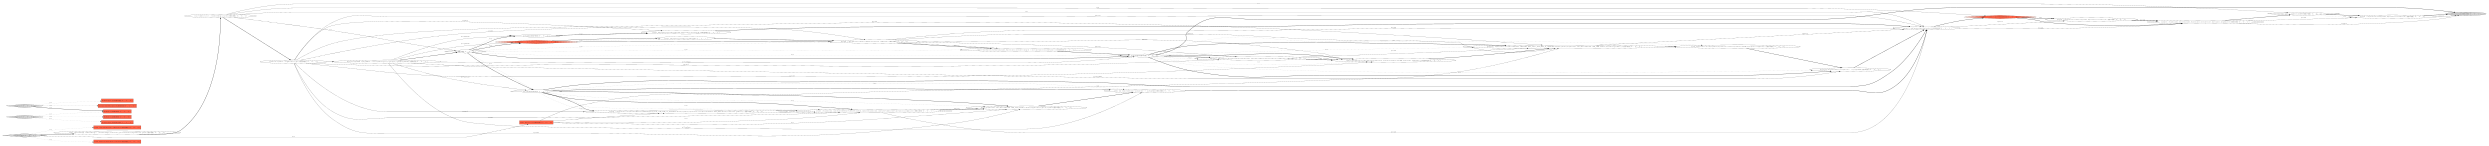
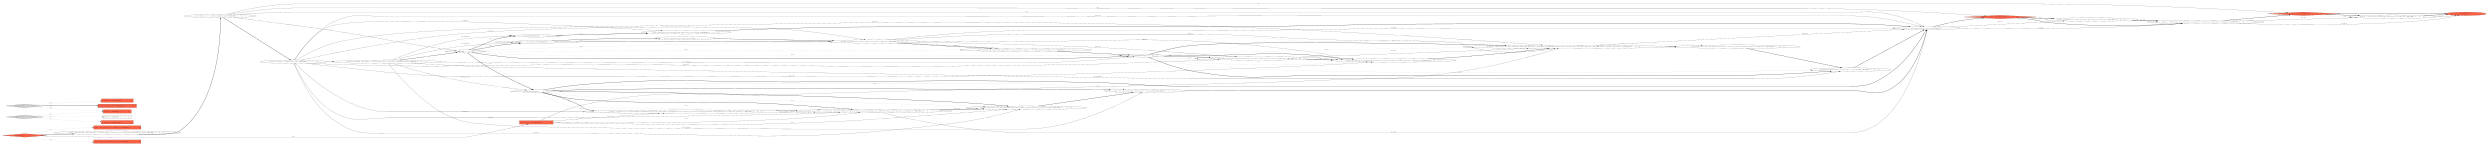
(2304, 14) -> (2304, 14)
(2466, 14) -> (2466, 14)
(1798, 20) -> (2391, 14)
(536, 42) -> (536, 42)
(70, 106) -> (70, 106)
(68, 109) -> (68, 109)
(117, 117) -> (117, 117)
(25, 135) -> (25, 135)
